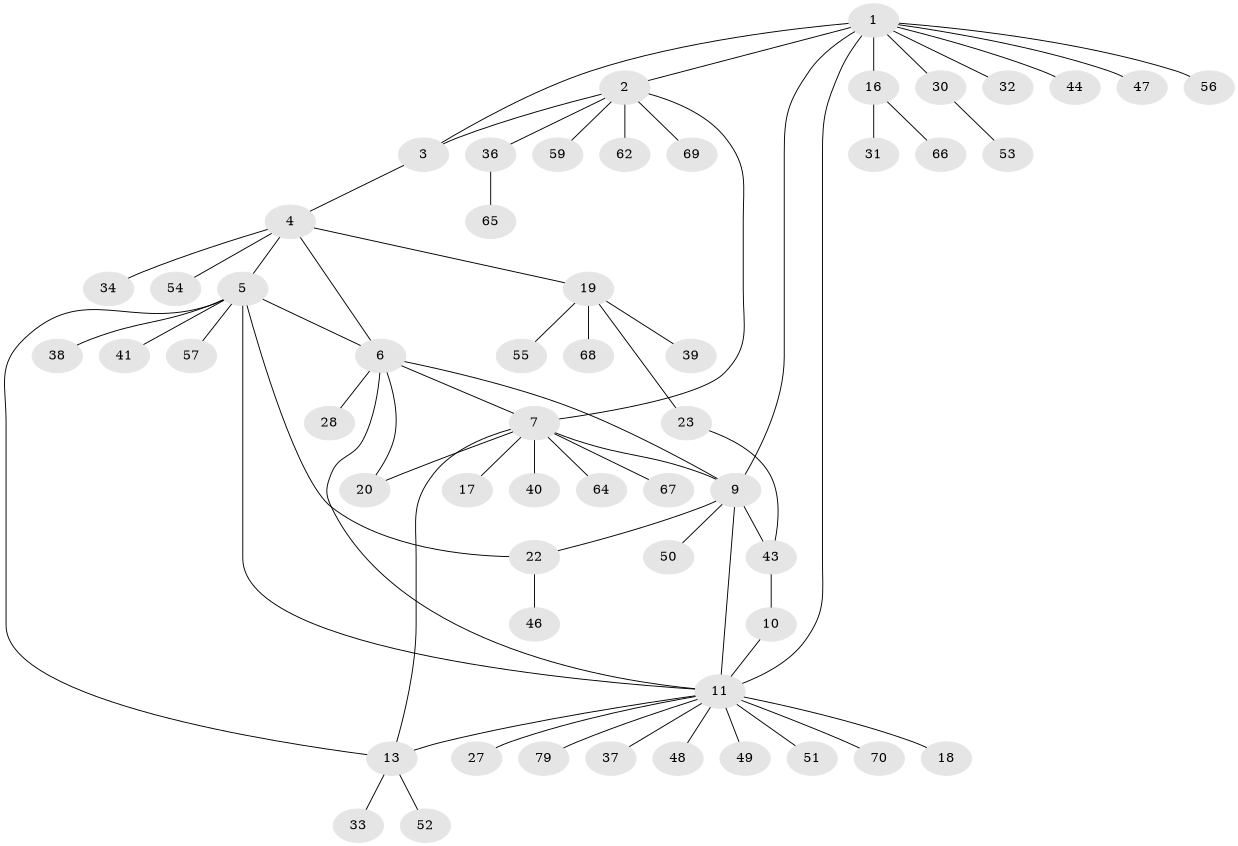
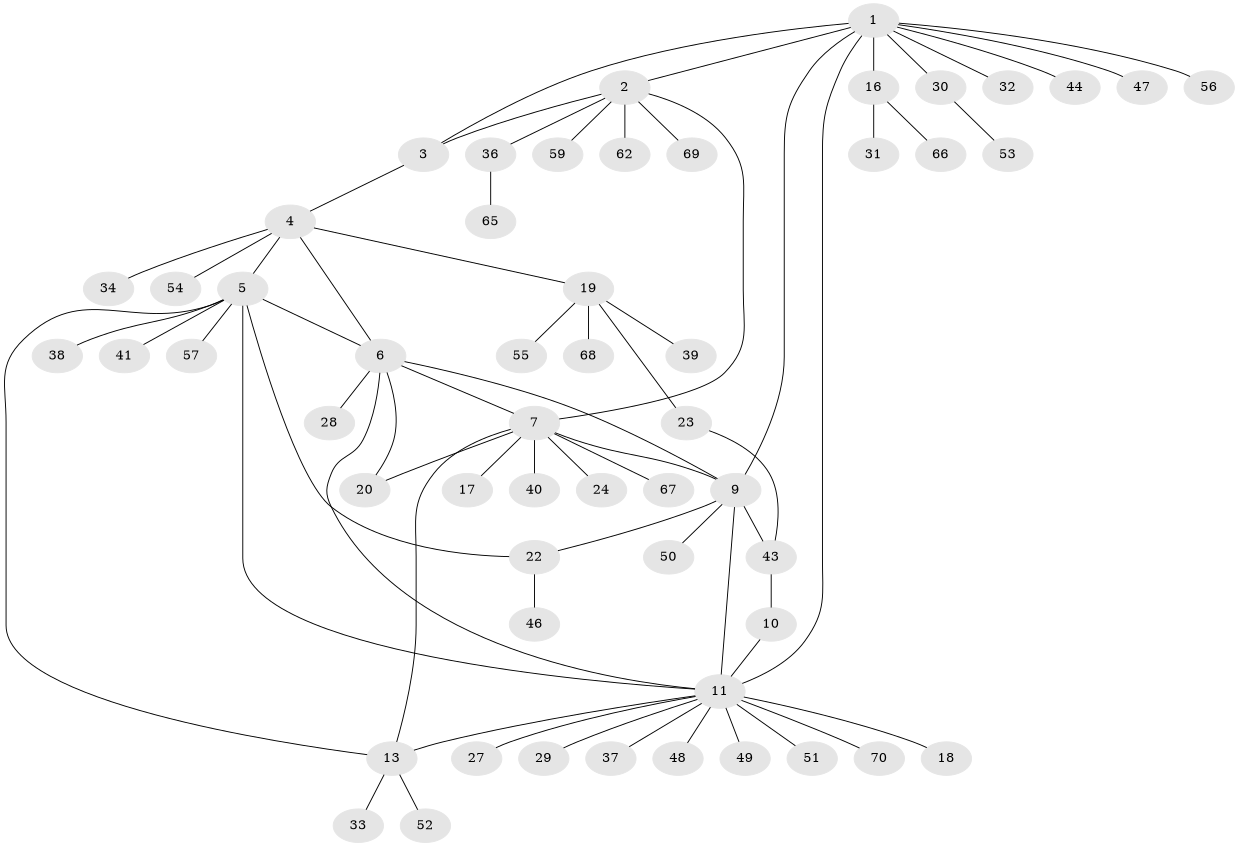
(602, 490) -> (602, 490)
(544, 759) -> (544, 759)
